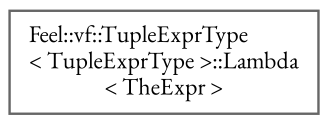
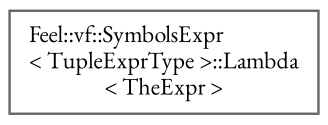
(164, 62) -> (164, 62)
